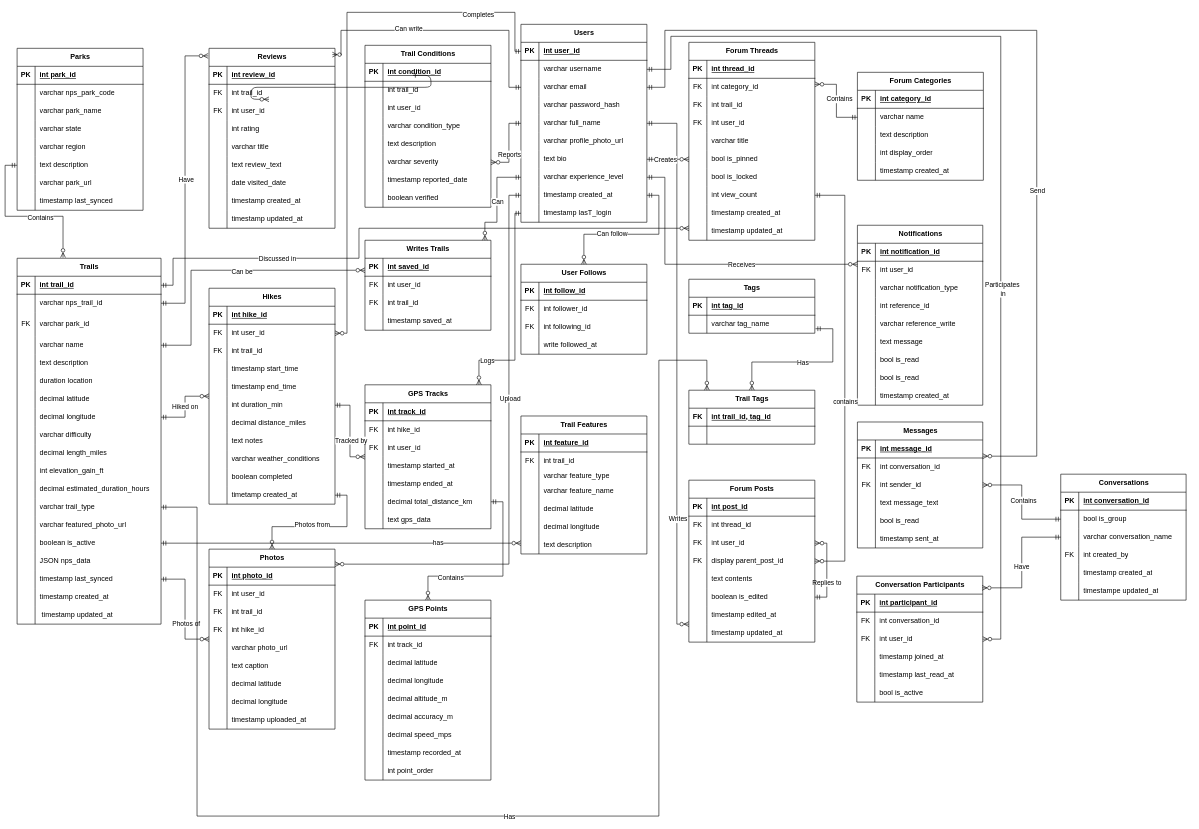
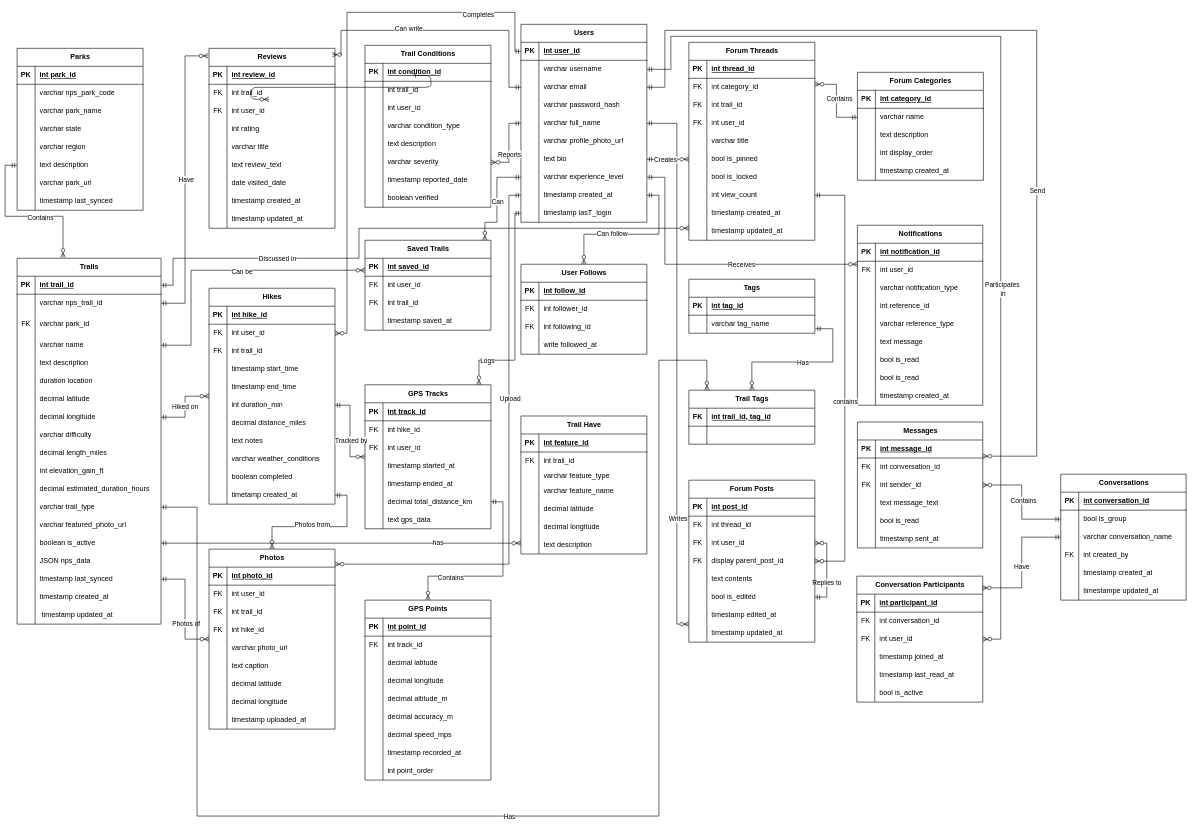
(428, 249) -> (428, 249)
(925, 324) -> (924, 324)
(584, 425) -> (584, 425)
(742, 597) -> (736, 597)
